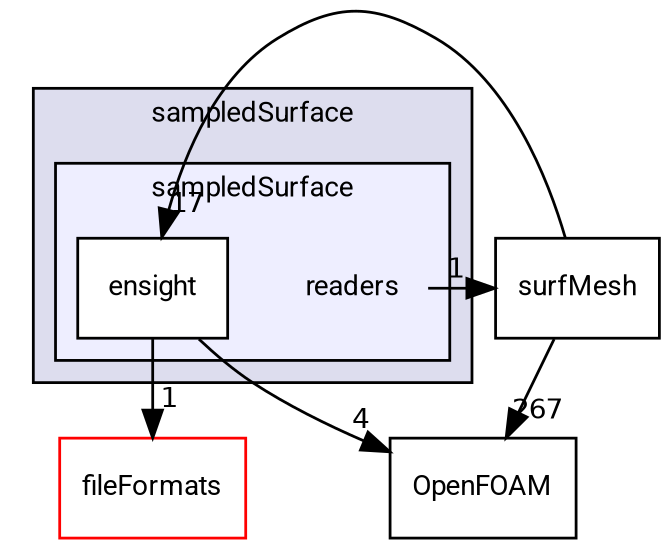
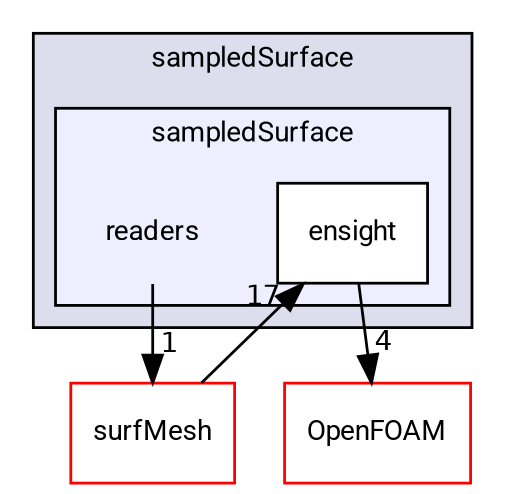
(577, 288) -> (153, 433)
(536, 376) -> none
(153, 488) -> none
(483, 488) -> (378, 433)
